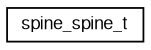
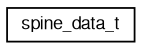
(75, 25) -> (71, 25)
